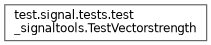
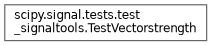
(106, 23) -> (106, 23)
